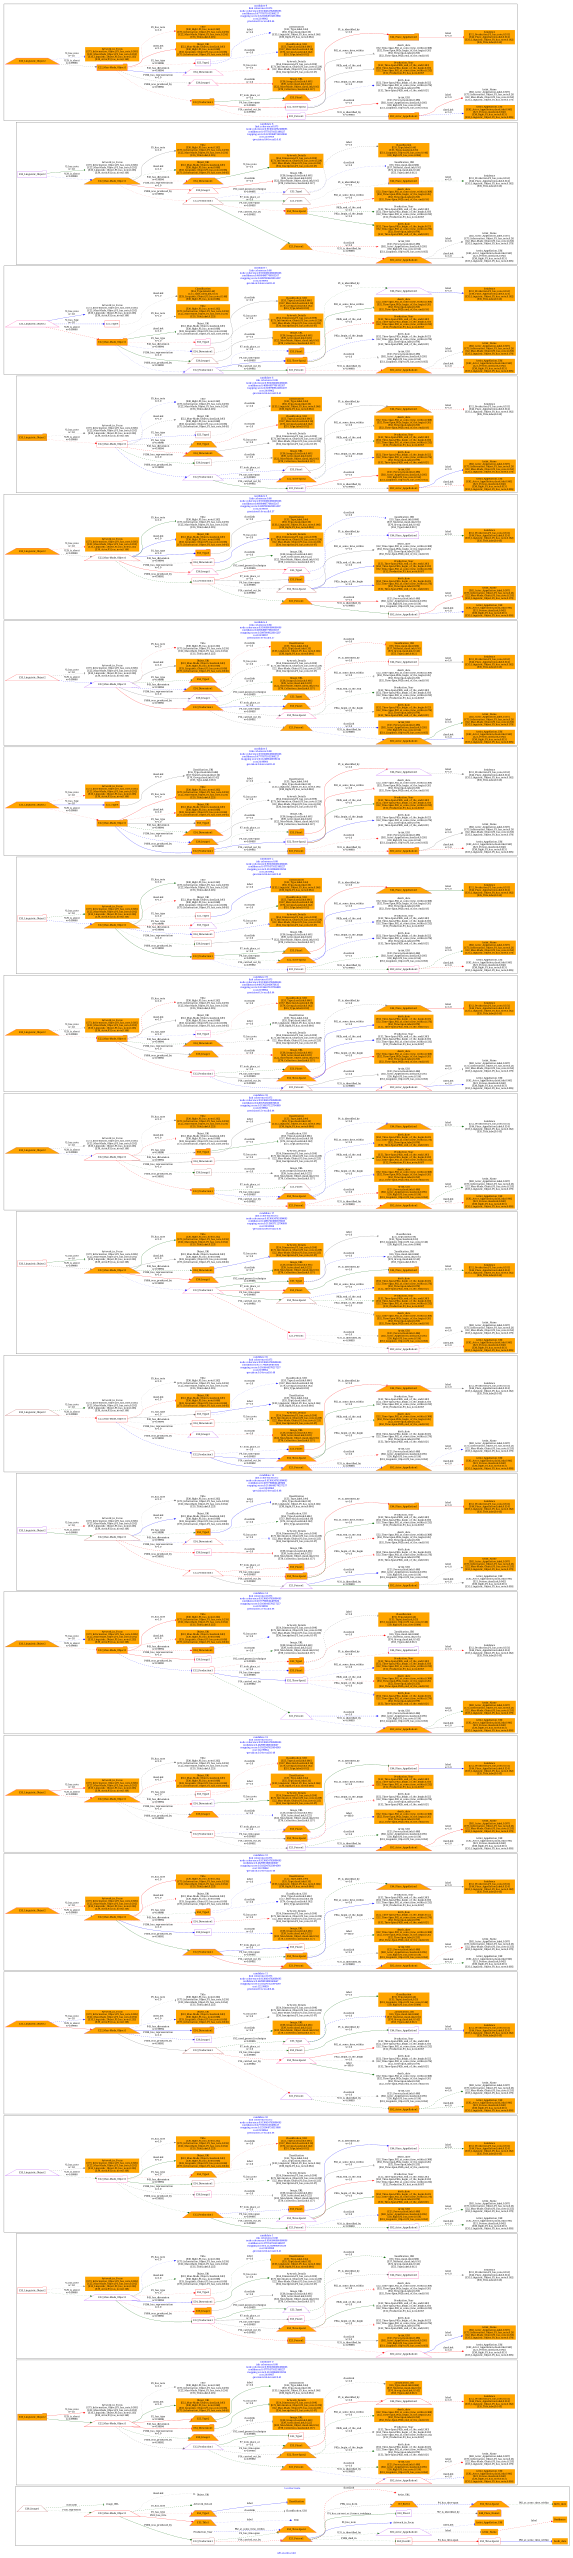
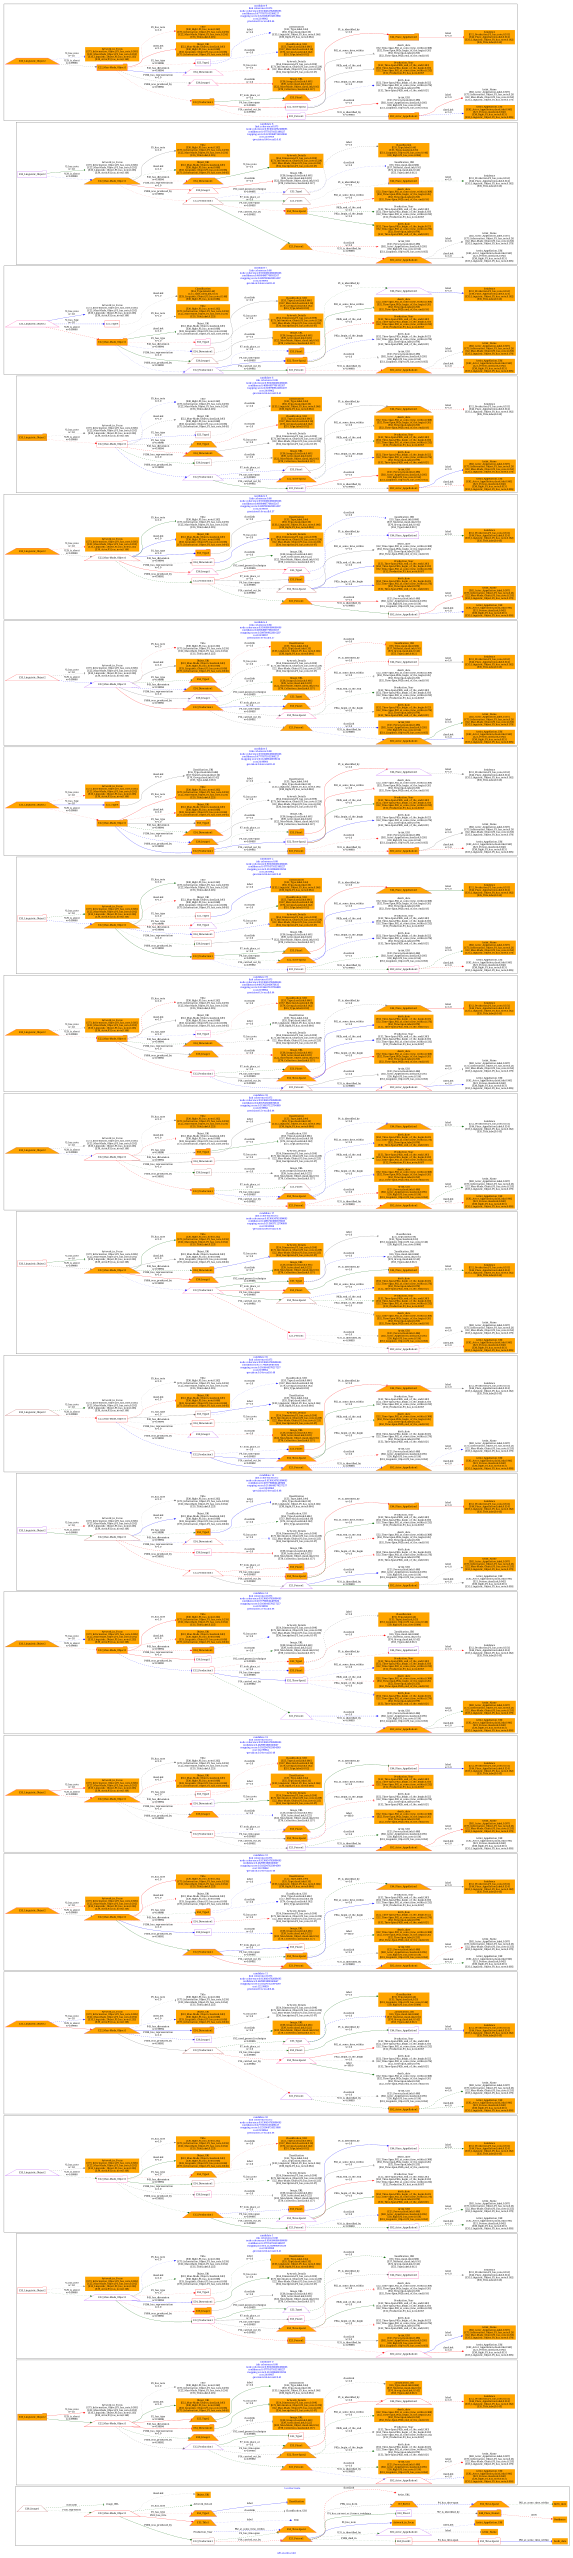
(203, 2495) -> (203, 2495)
(404, 2523) -> (404, 2523)
(525, 2526) -> (526, 2517)
(445, 2541) -> (445, 2541)
